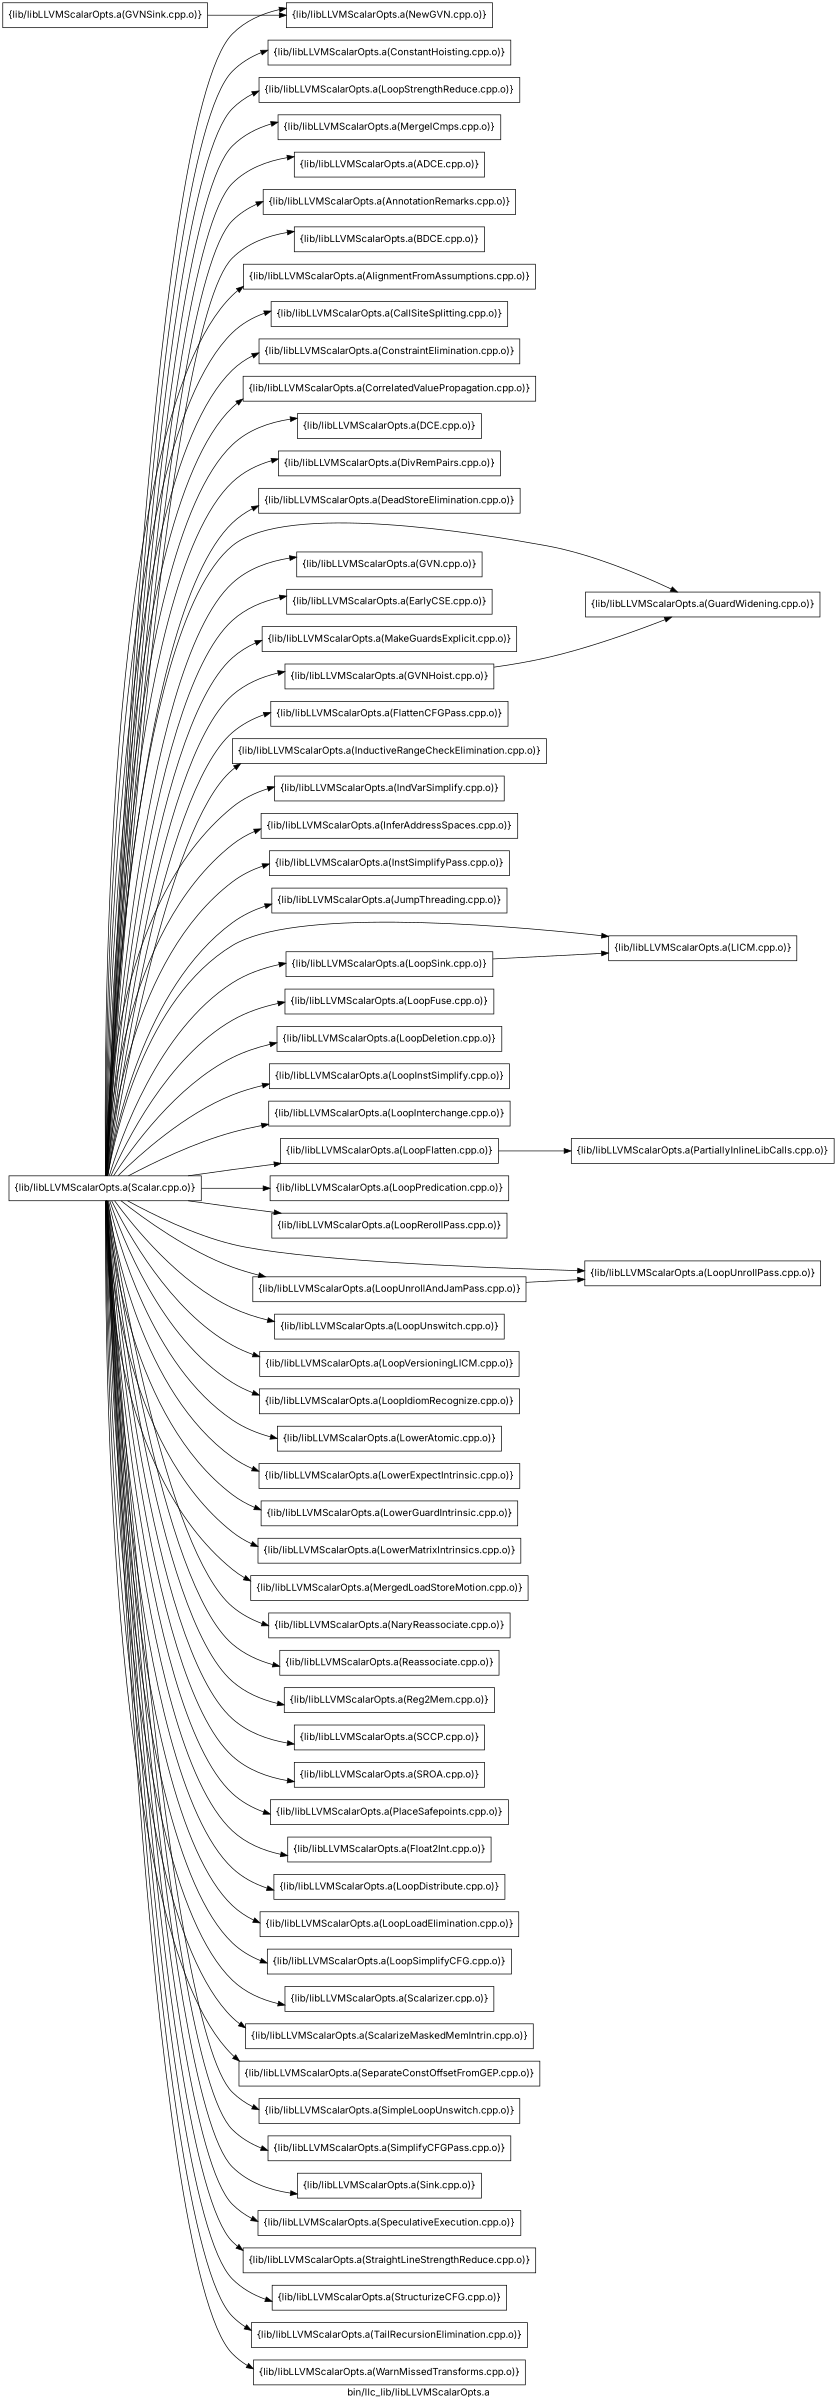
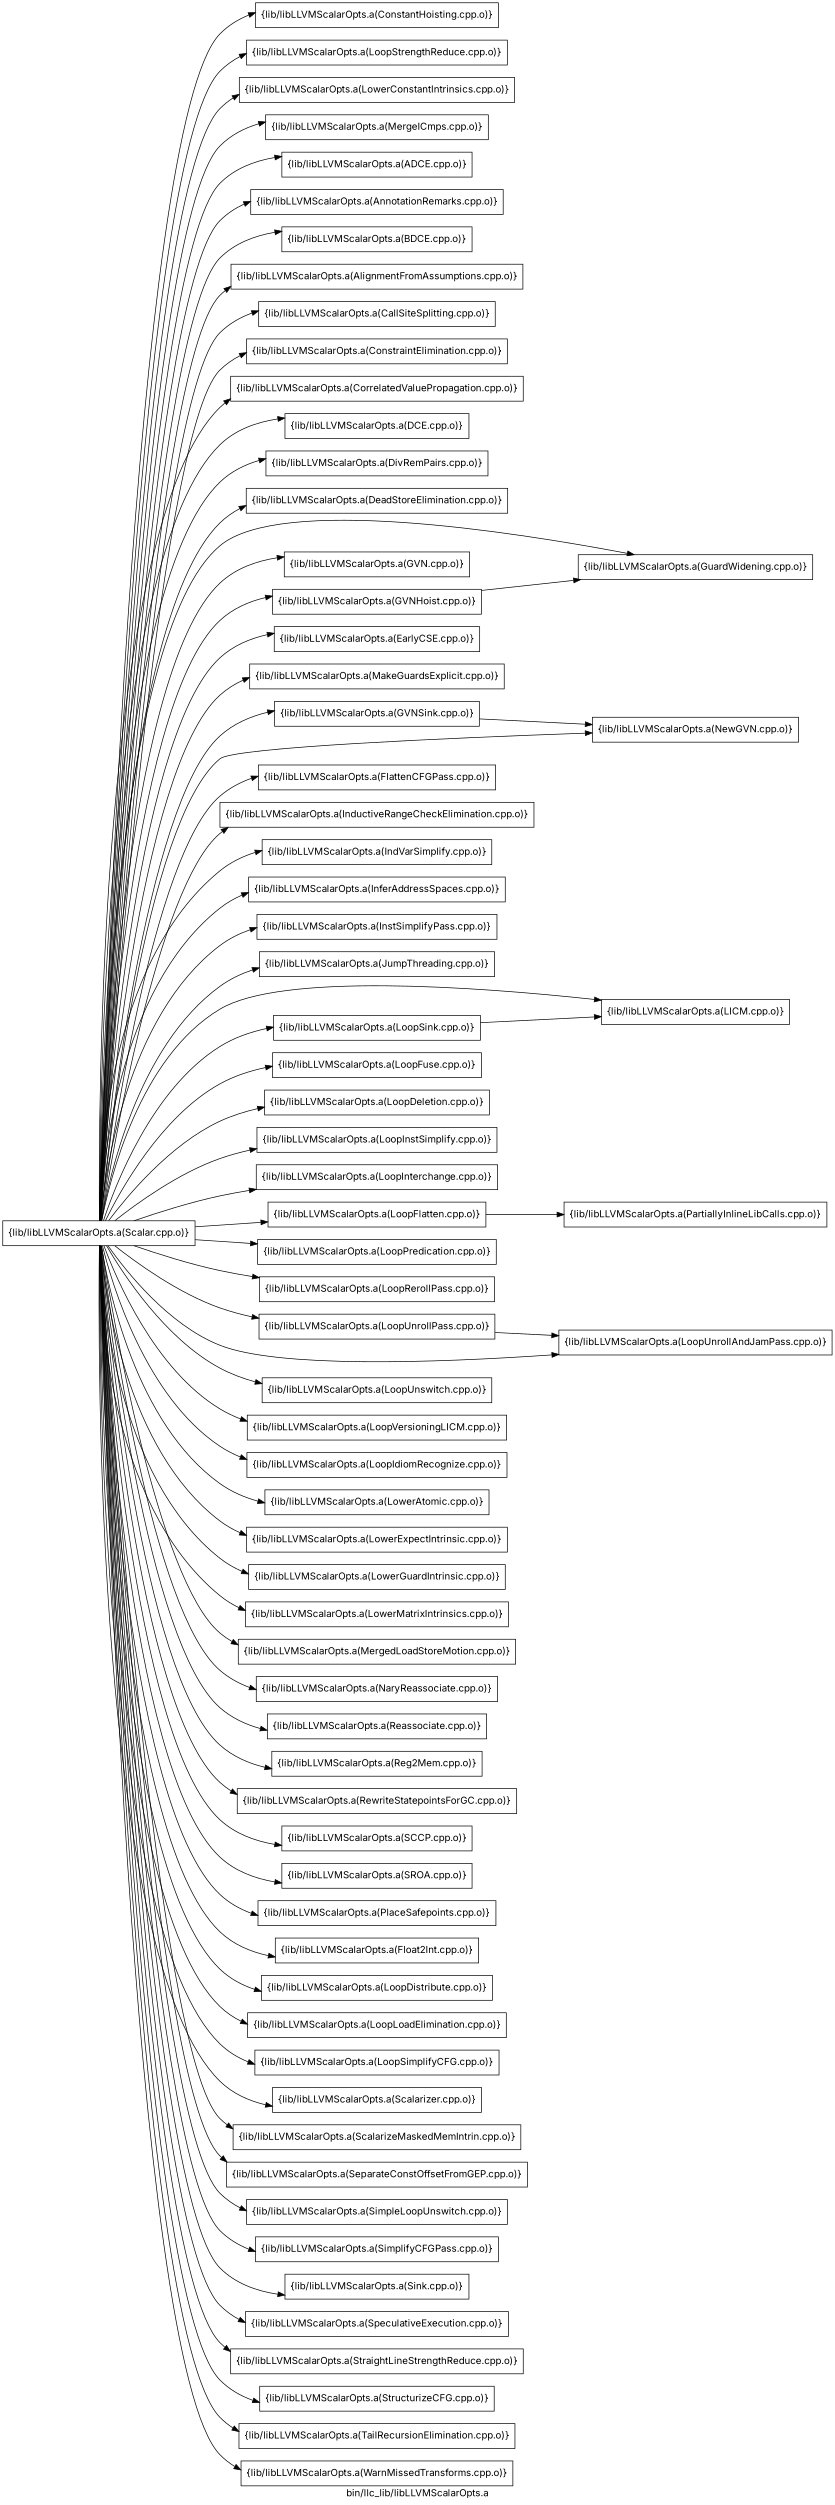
none -> (377, 90)
none -> (154, 890)
(552, 1281) -> (523, 1334)
none -> (377, 1801)
